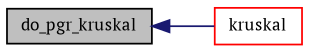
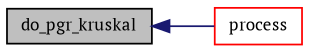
(258, 26) -> (258, 26)
